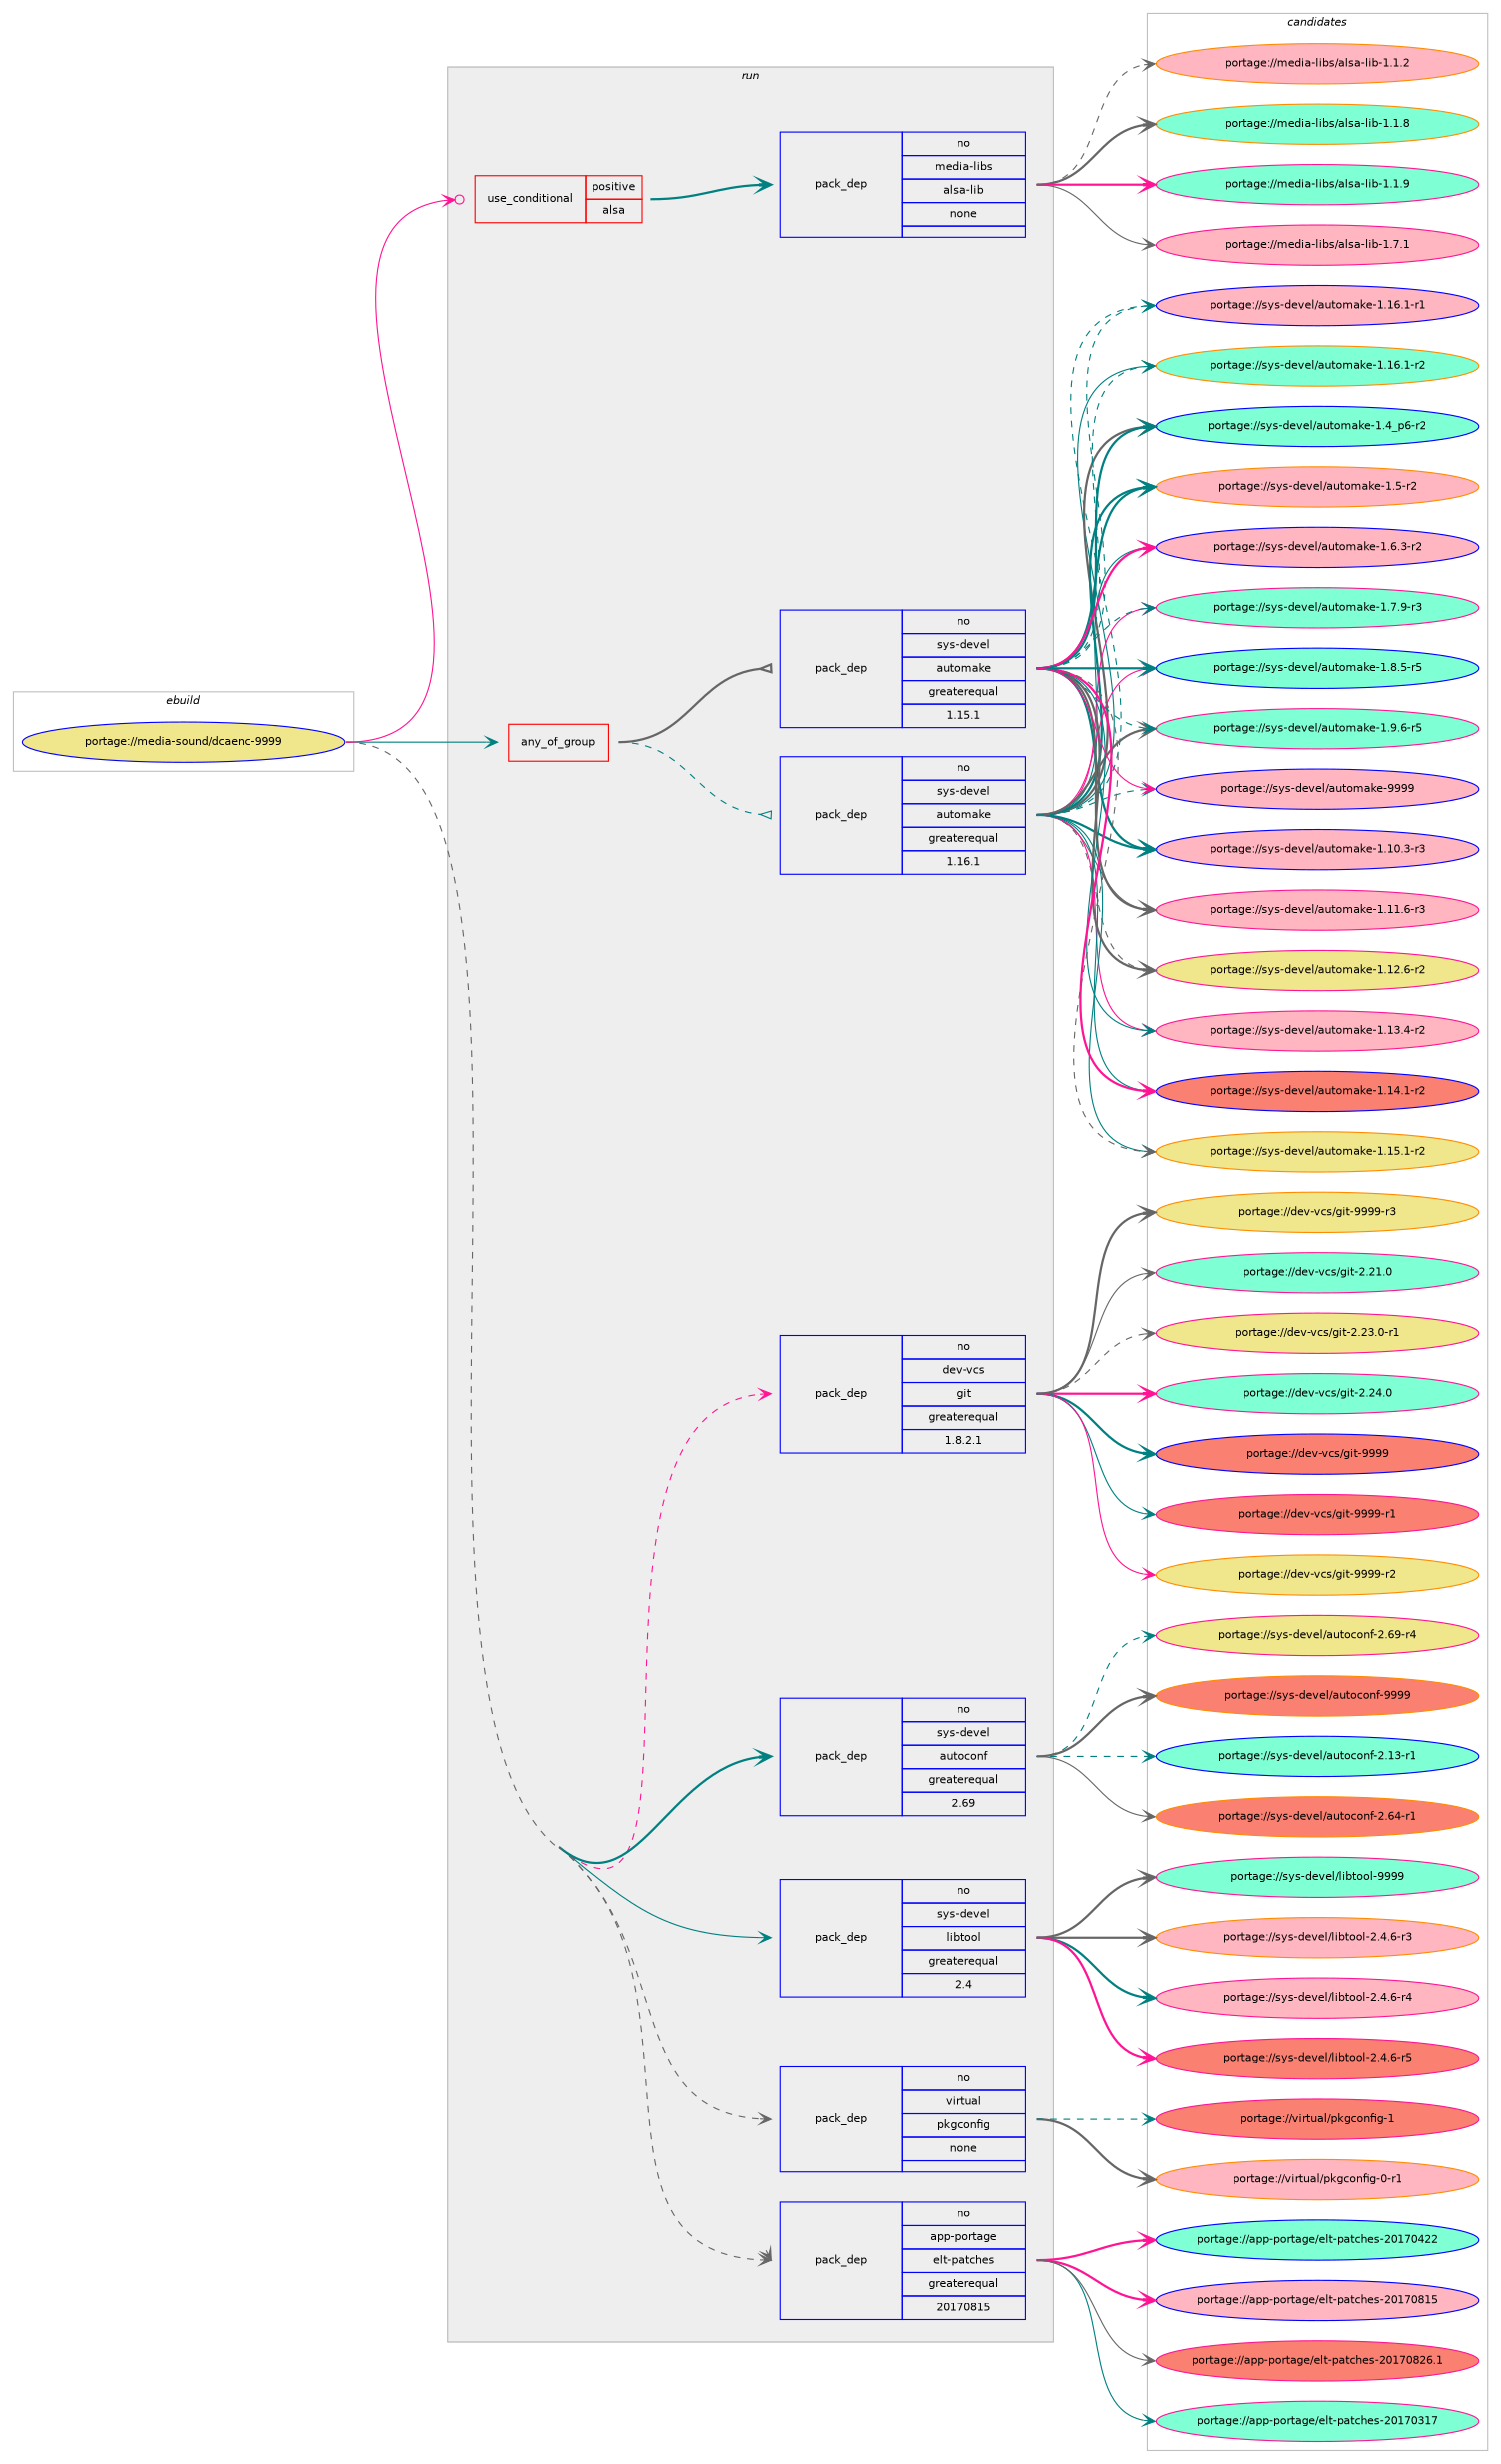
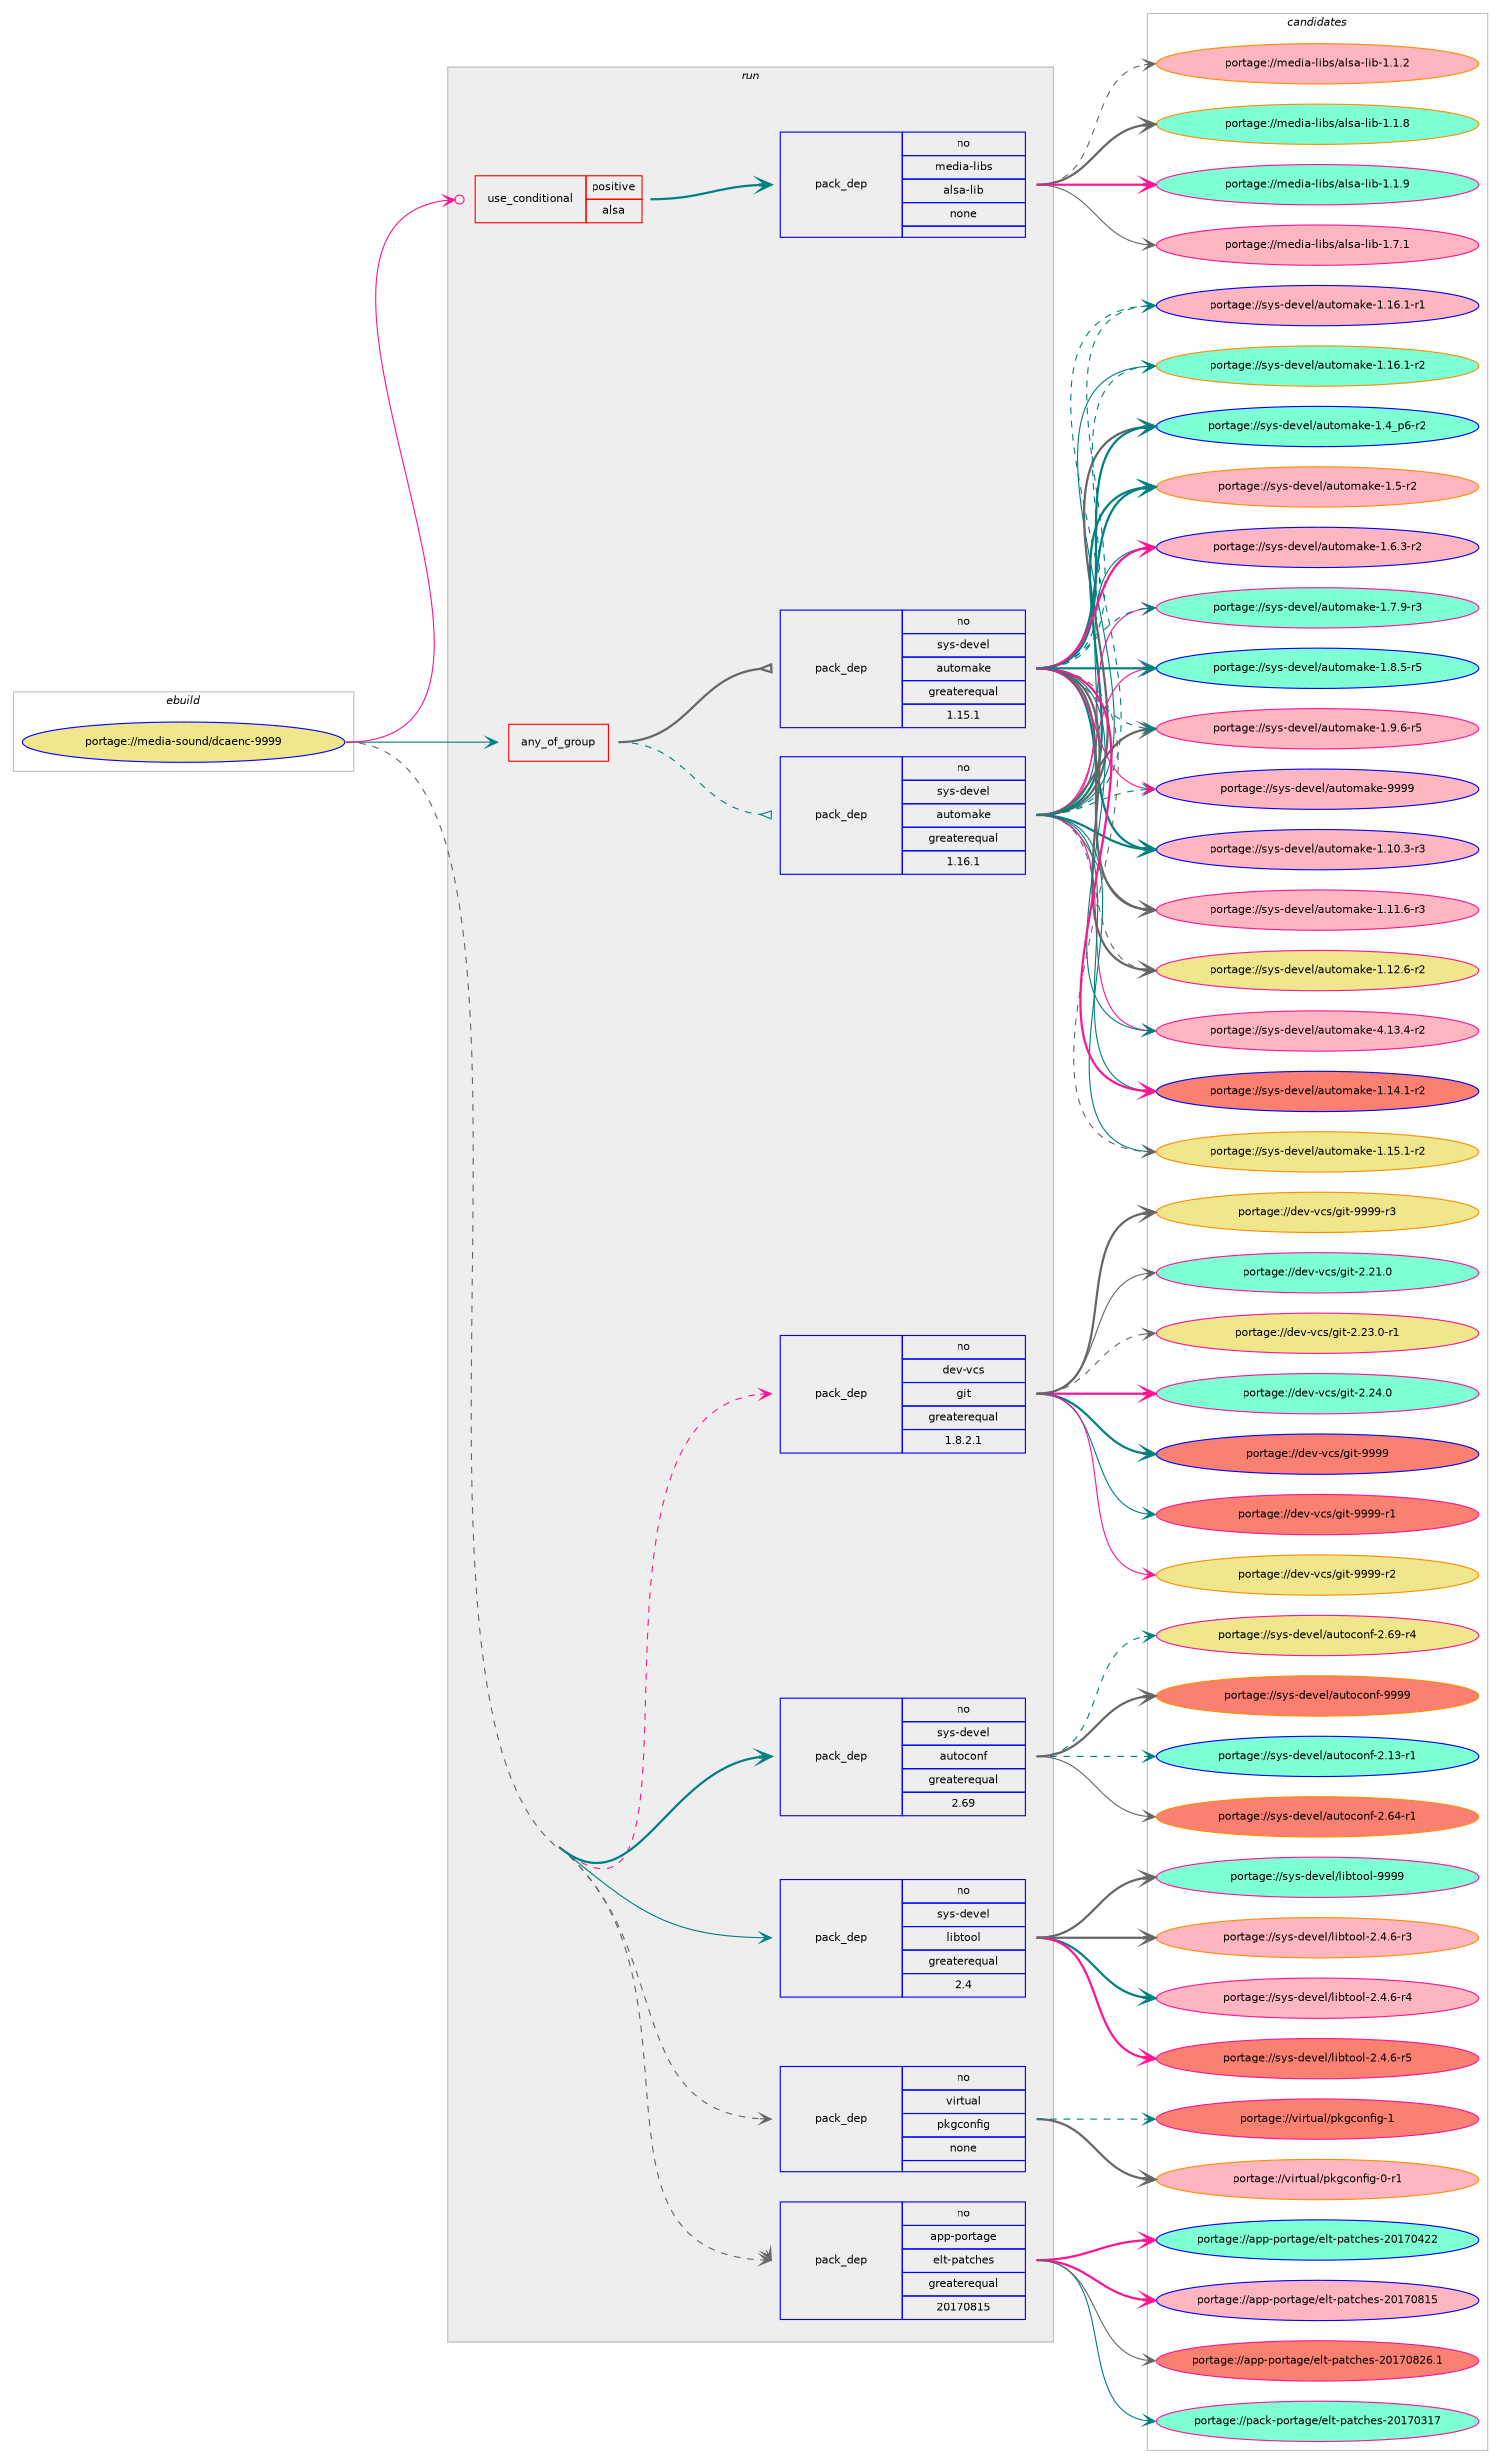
(1318, 729) -> (1318, 729)
(1318, 1031) -> (1318, 1031)
(1318, 2421) -> (1318, 2421)
